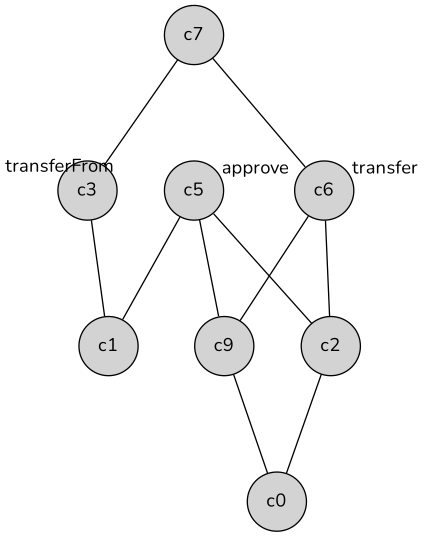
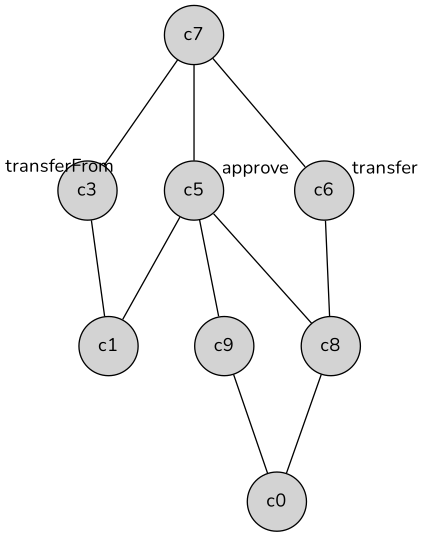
none -> (194, 113)
(274, 268) -> none
(331, 346) -> (331, 346)
